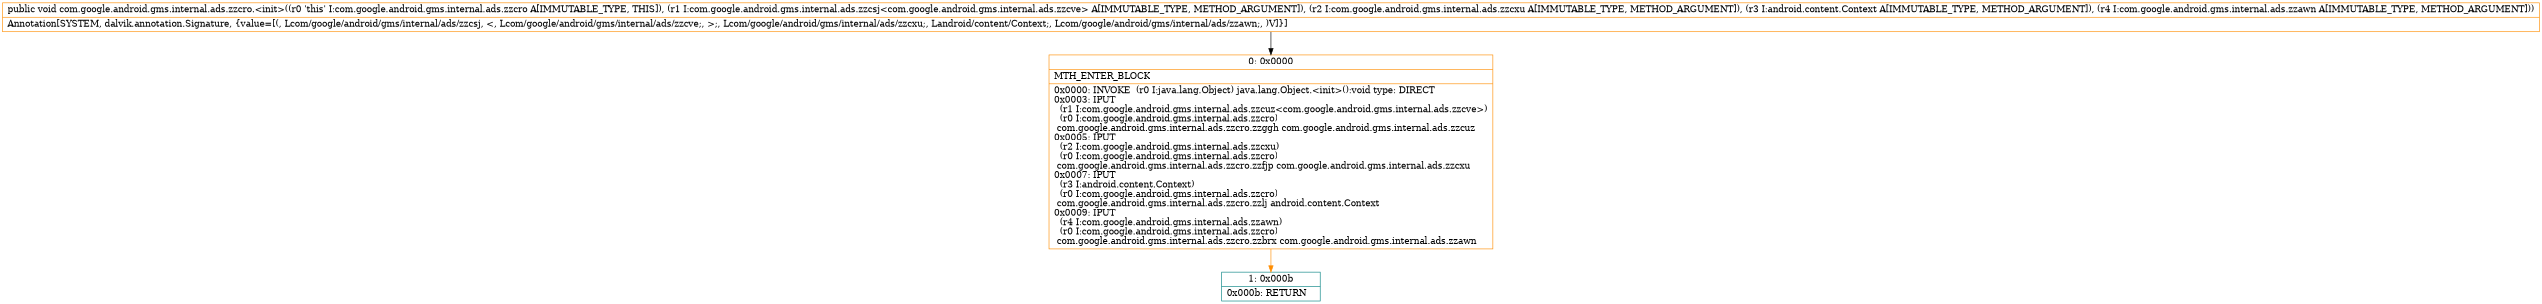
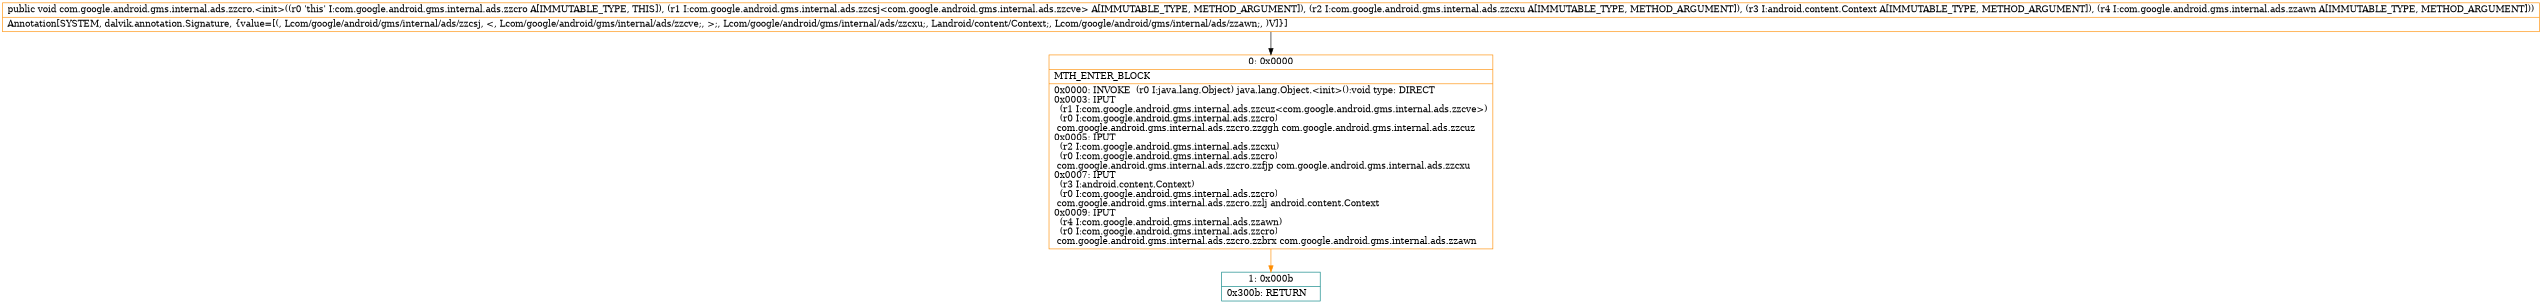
(1271, 293) -> (1271, 293)
